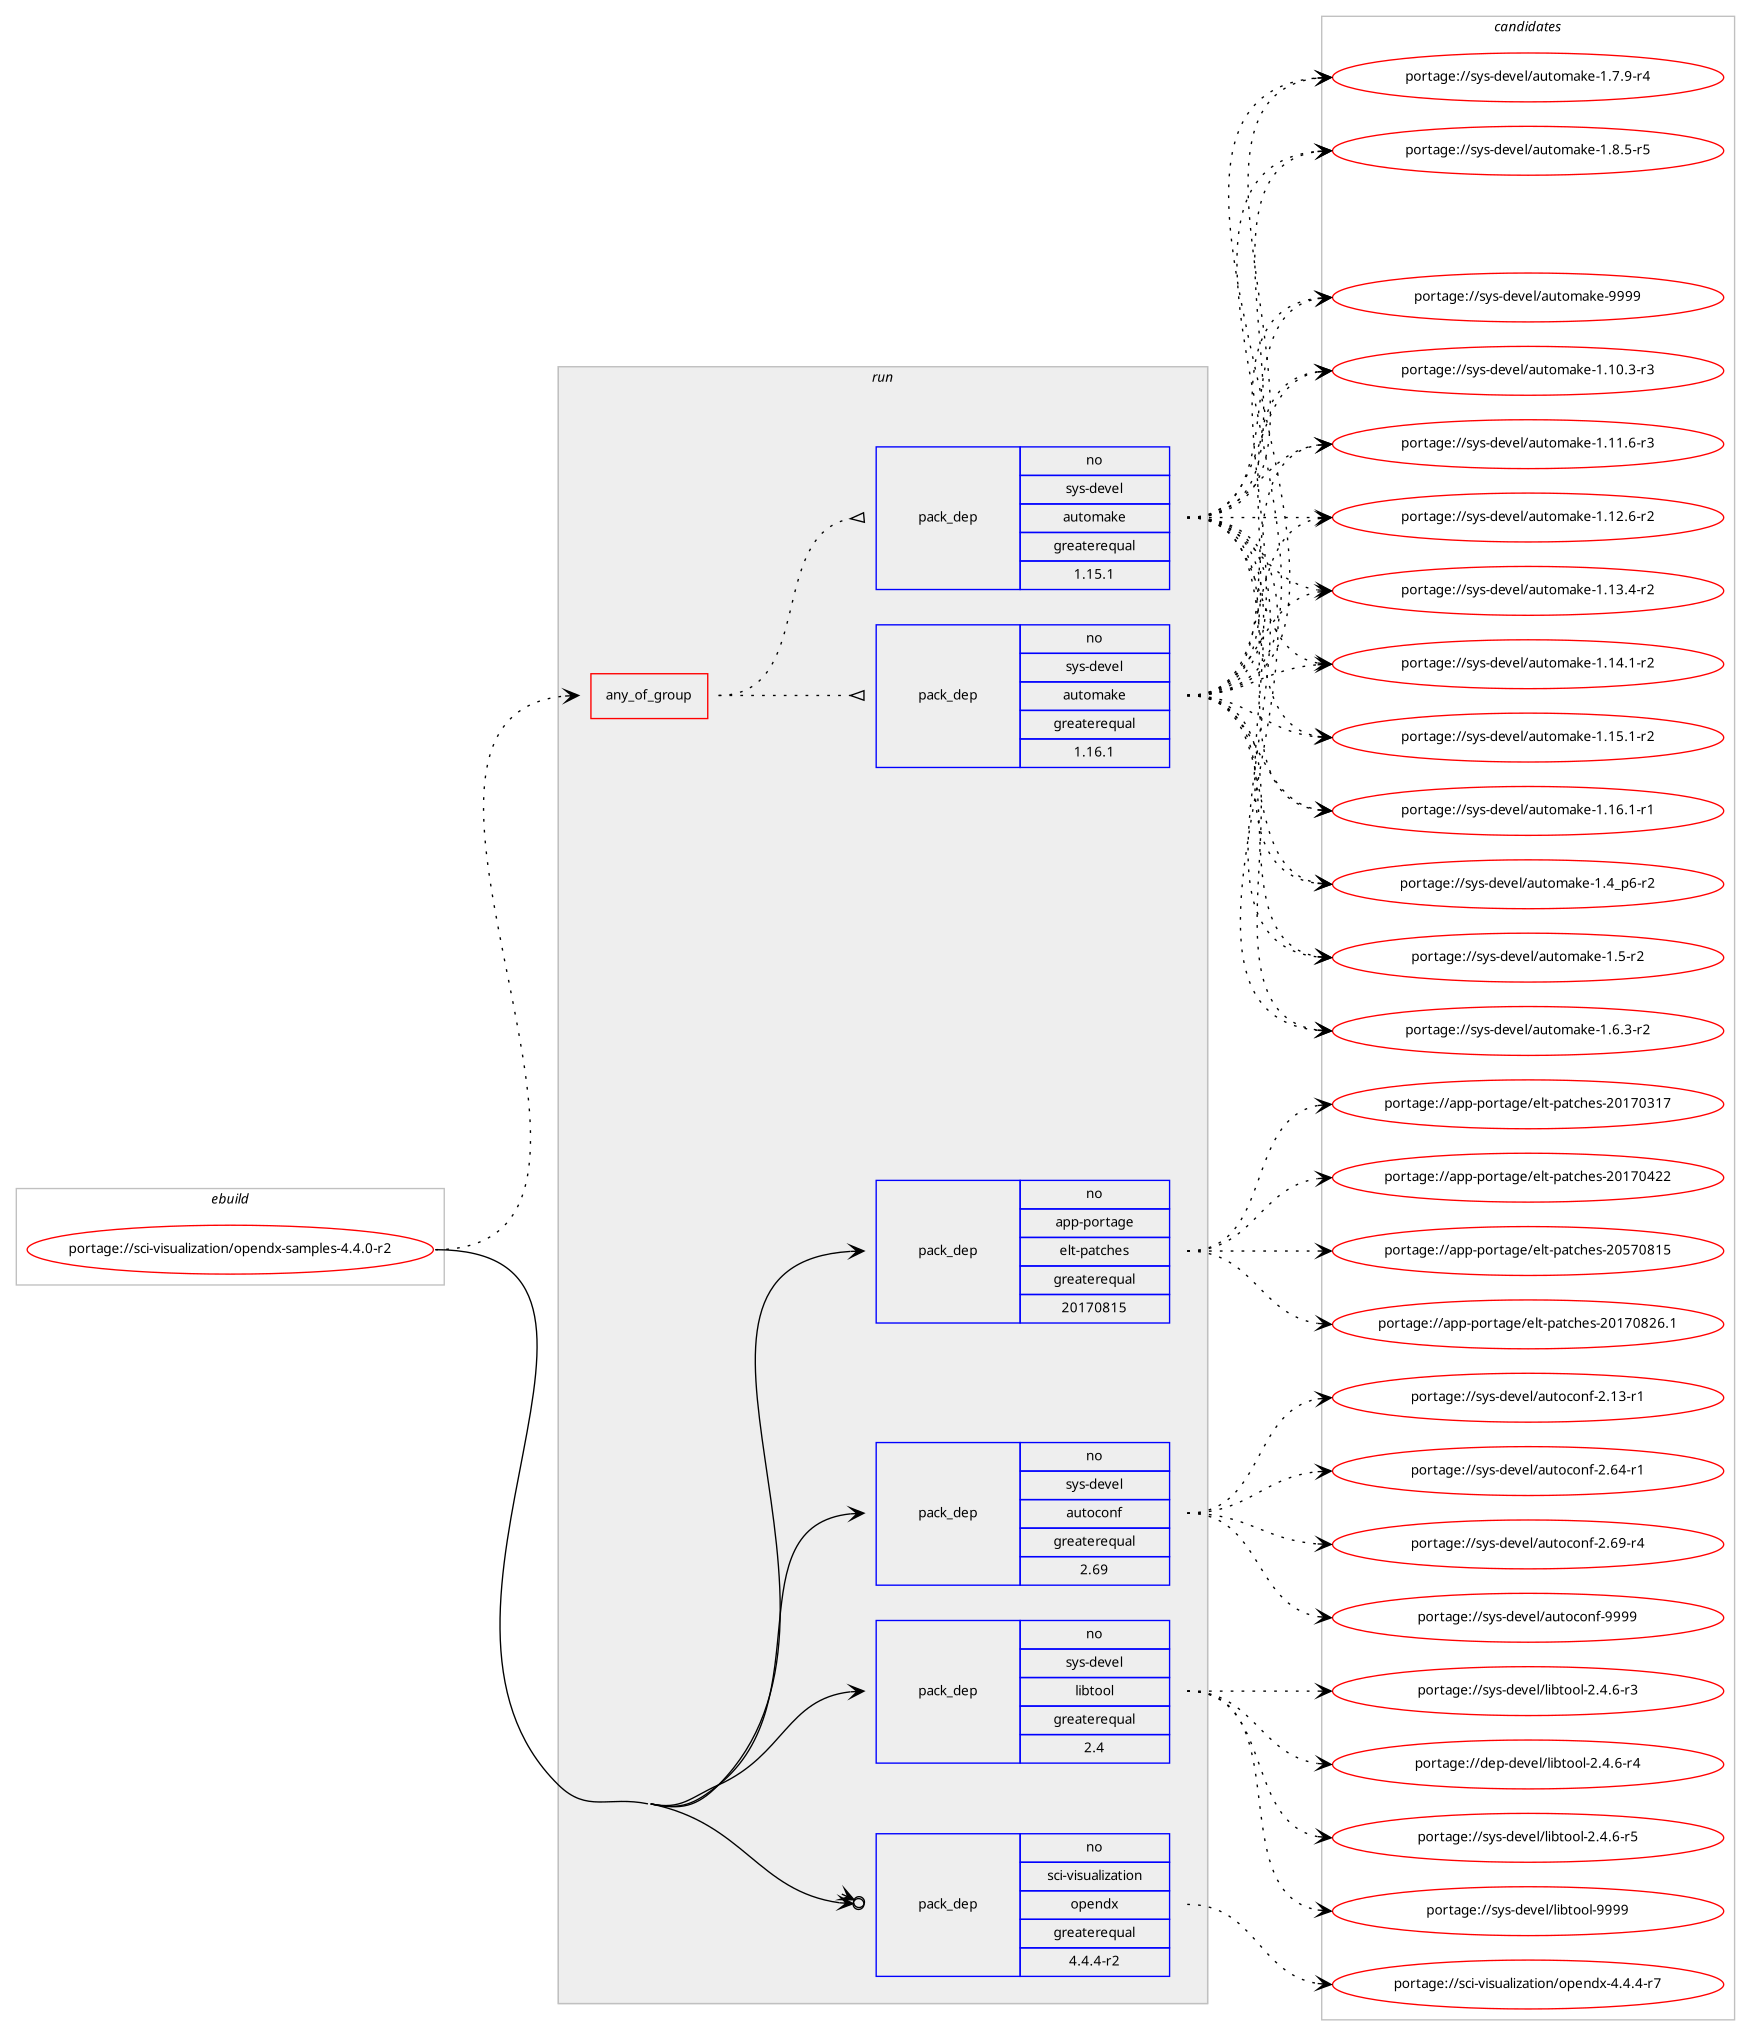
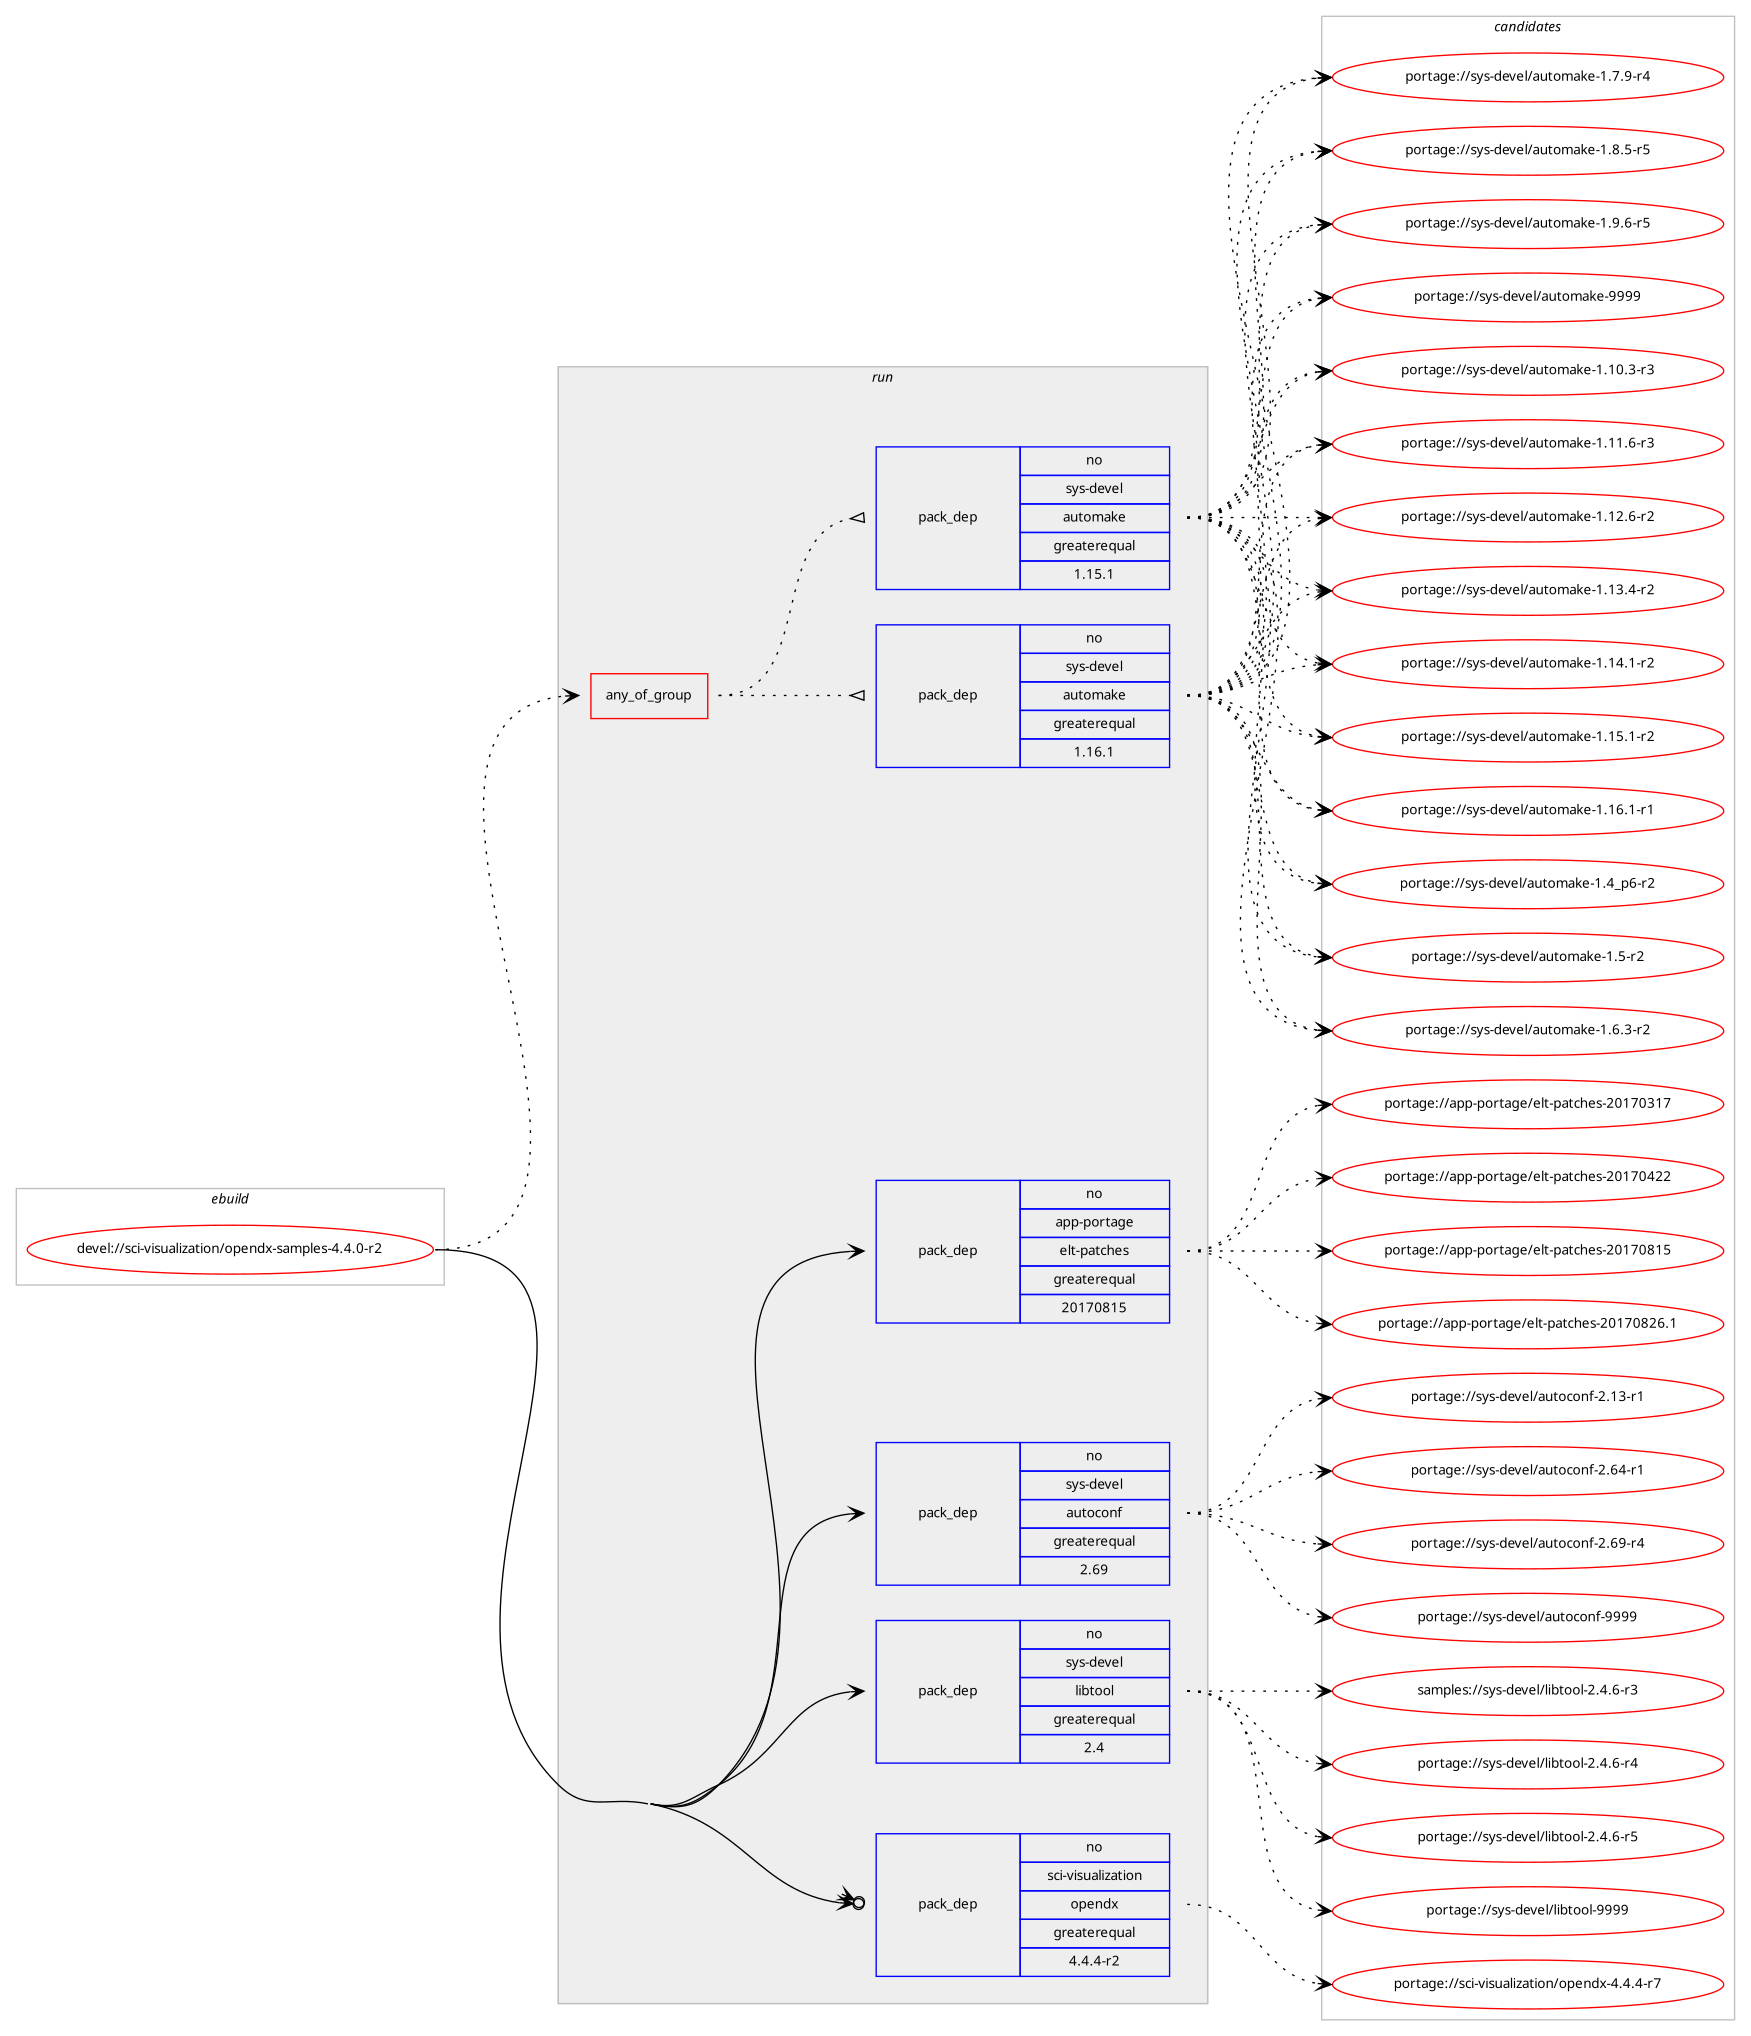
none -> (1528, 224)
(230, 1250) -> (230, 1250)
(1528, 1251) -> (1528, 1251)
(1528, 1691) -> (1528, 1691)
(1528, 1764) -> (1528, 1764)
